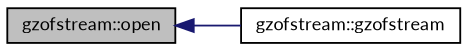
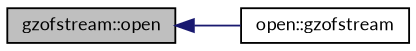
(351, 26) -> (325, 26)
